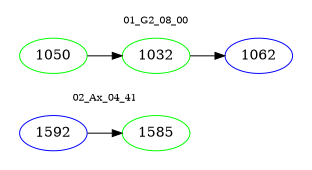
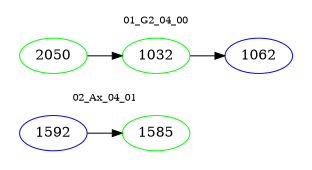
(156, 21) -> (156, 21)
(53, 56) -> (53, 56)
(105, 98) -> (105, 98)
